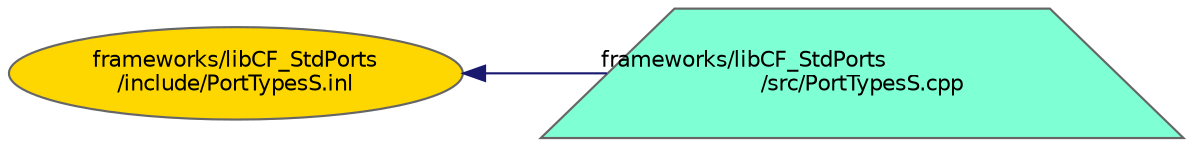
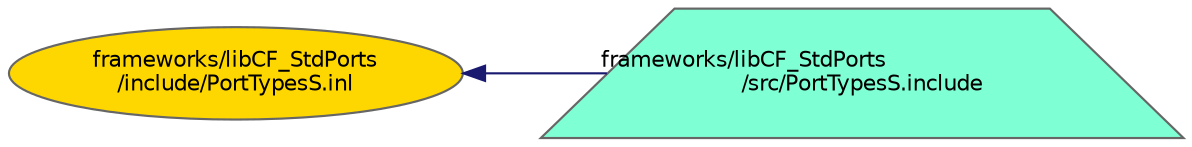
(862, 73) -> (862, 73)
